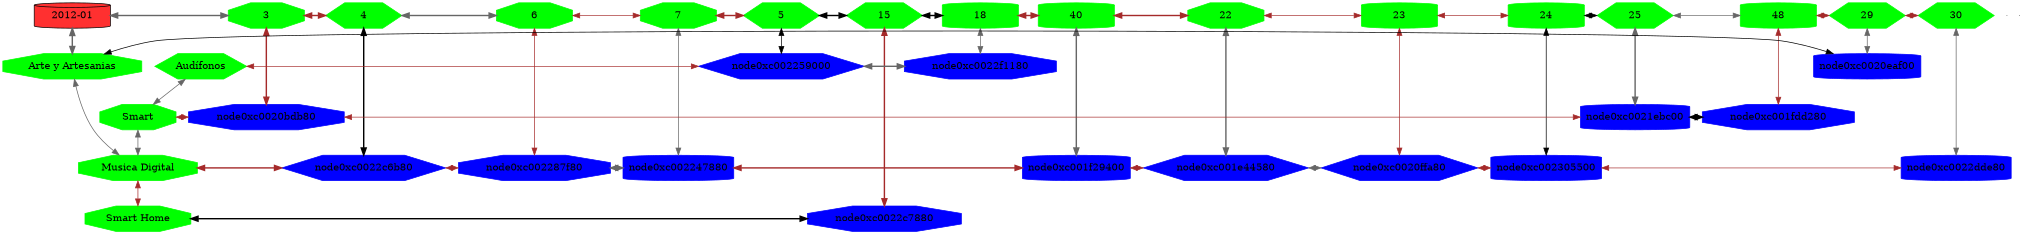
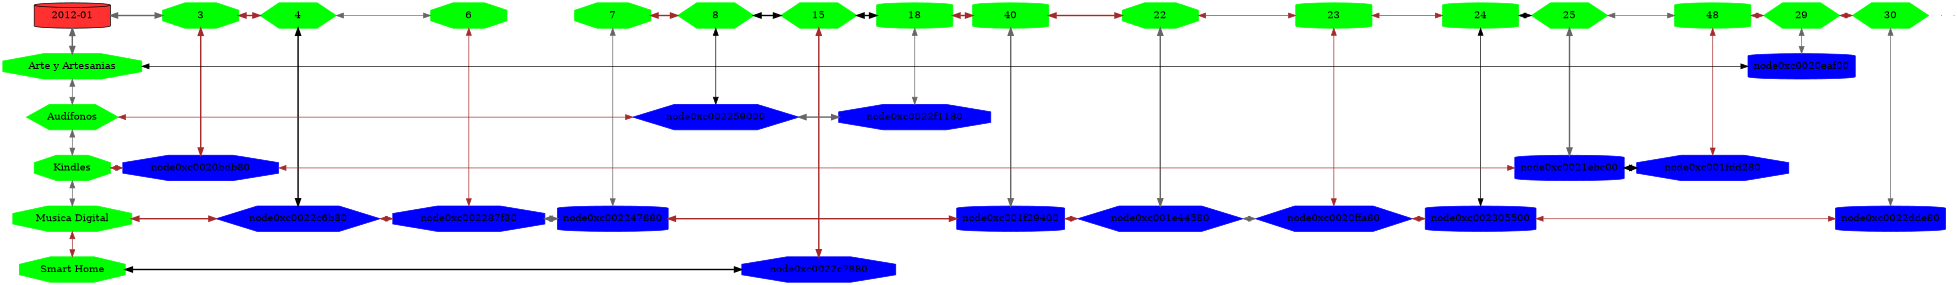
(449, 16) -> (384, 16)
(606, 16) -> none
(781, 16) -> (716, 16)
(138, 117) -> (72, 168)
(89, 122) -> (72, 92)
